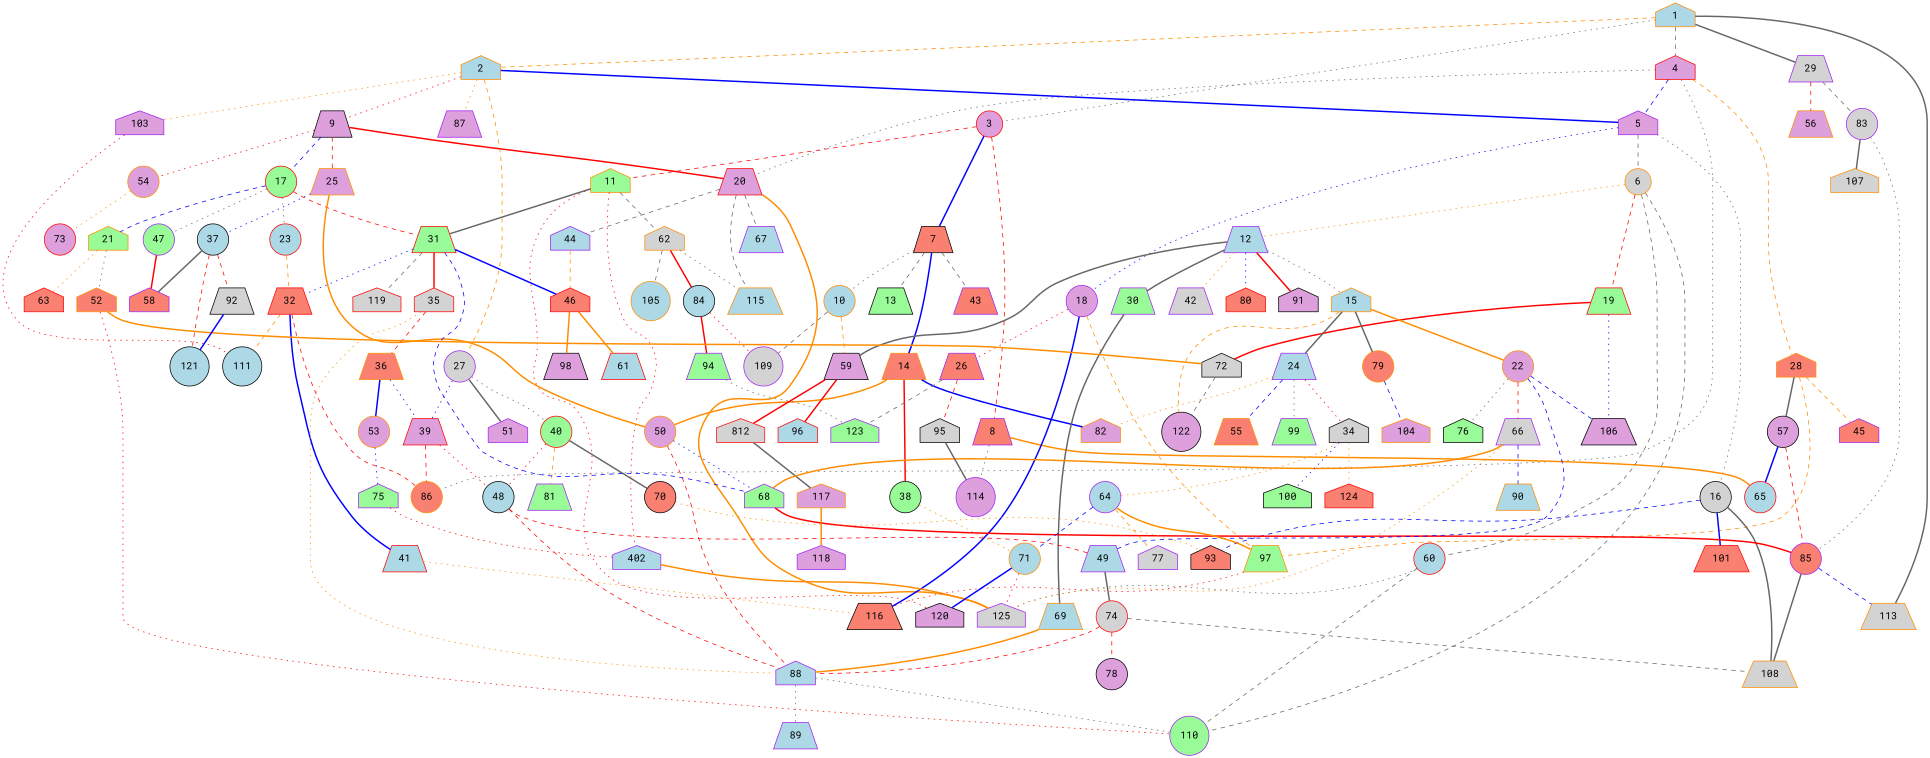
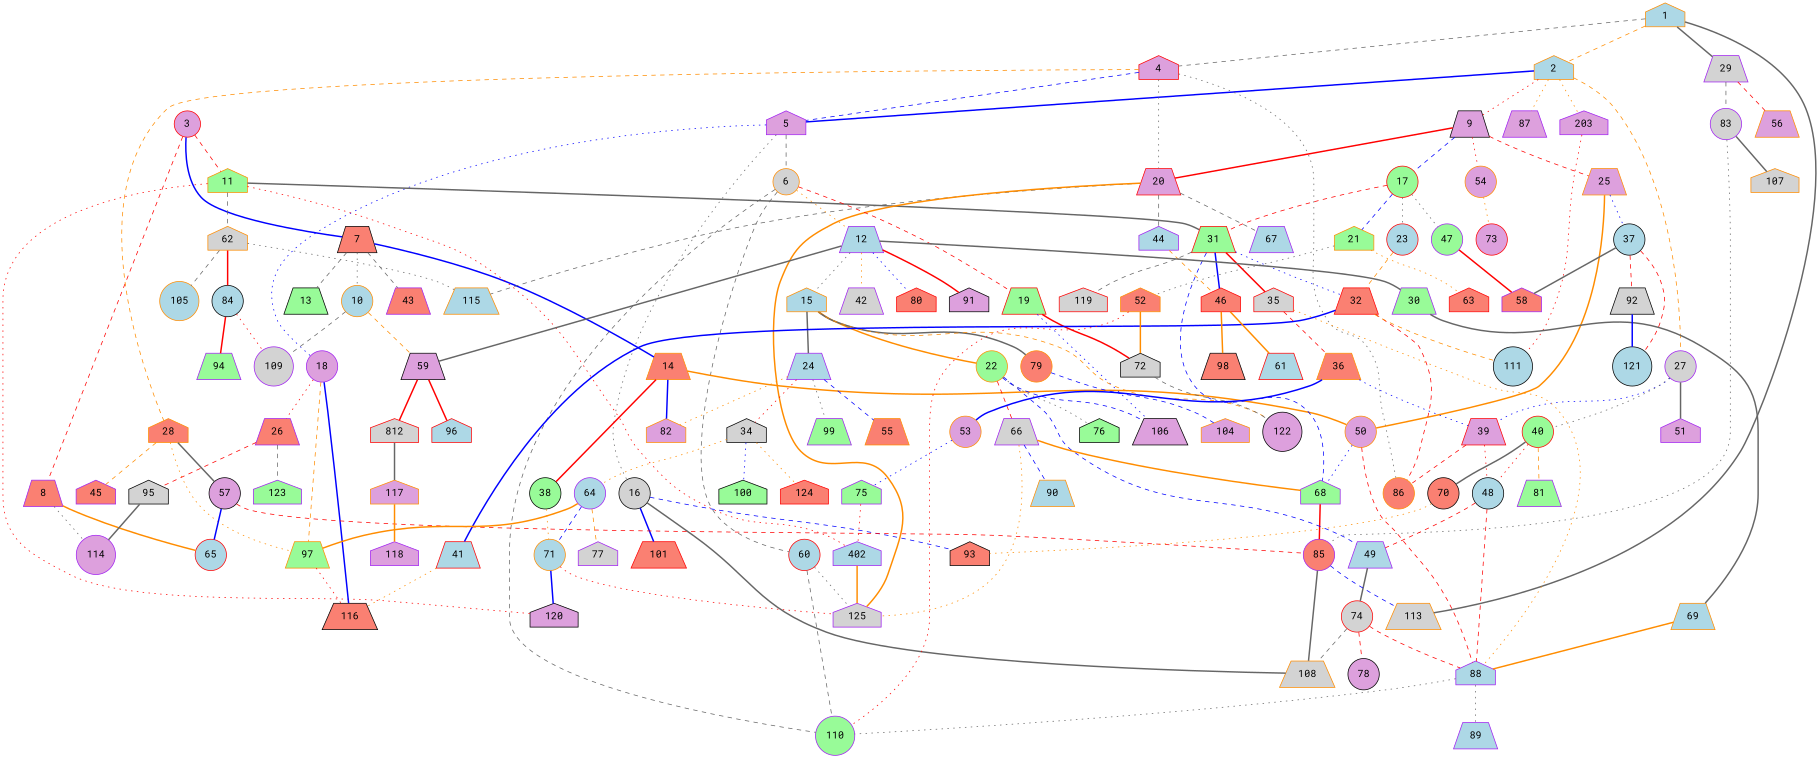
(1329, 71) -> none
(140, 124) -> (1584, 124)
(566, 366) -> (1223, 366)
(1518, 366) -> (992, 366)
(760, 395) -> none
(1688, 533) -> (212, 517)
